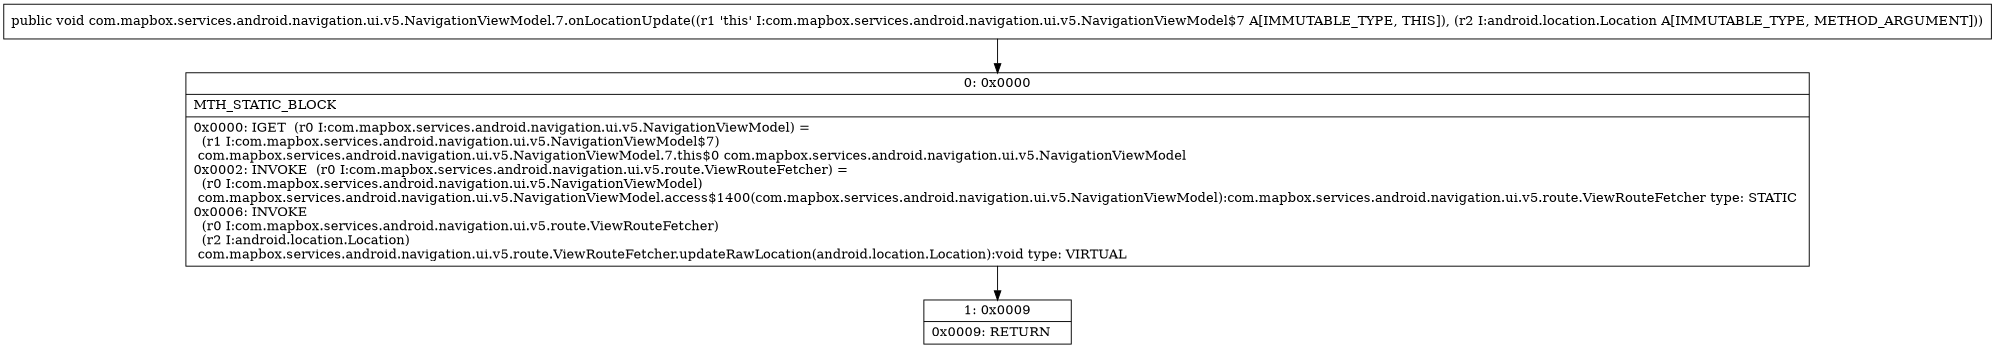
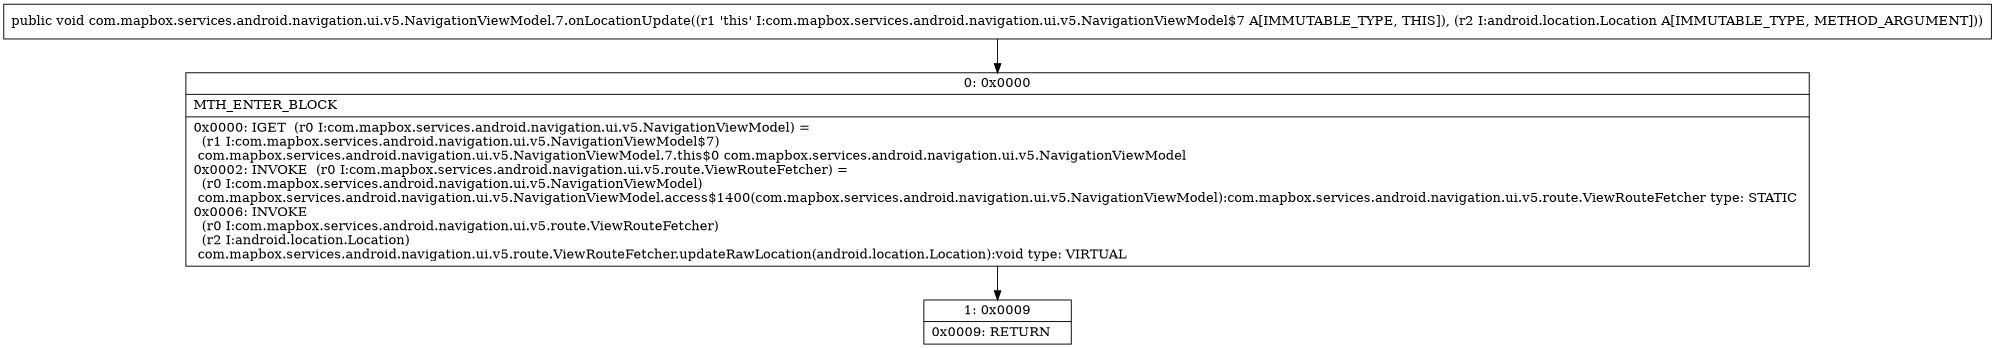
(265, 105) -> (266, 105)
